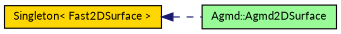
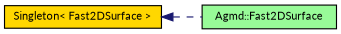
(269, 17) -> (269, 17)
